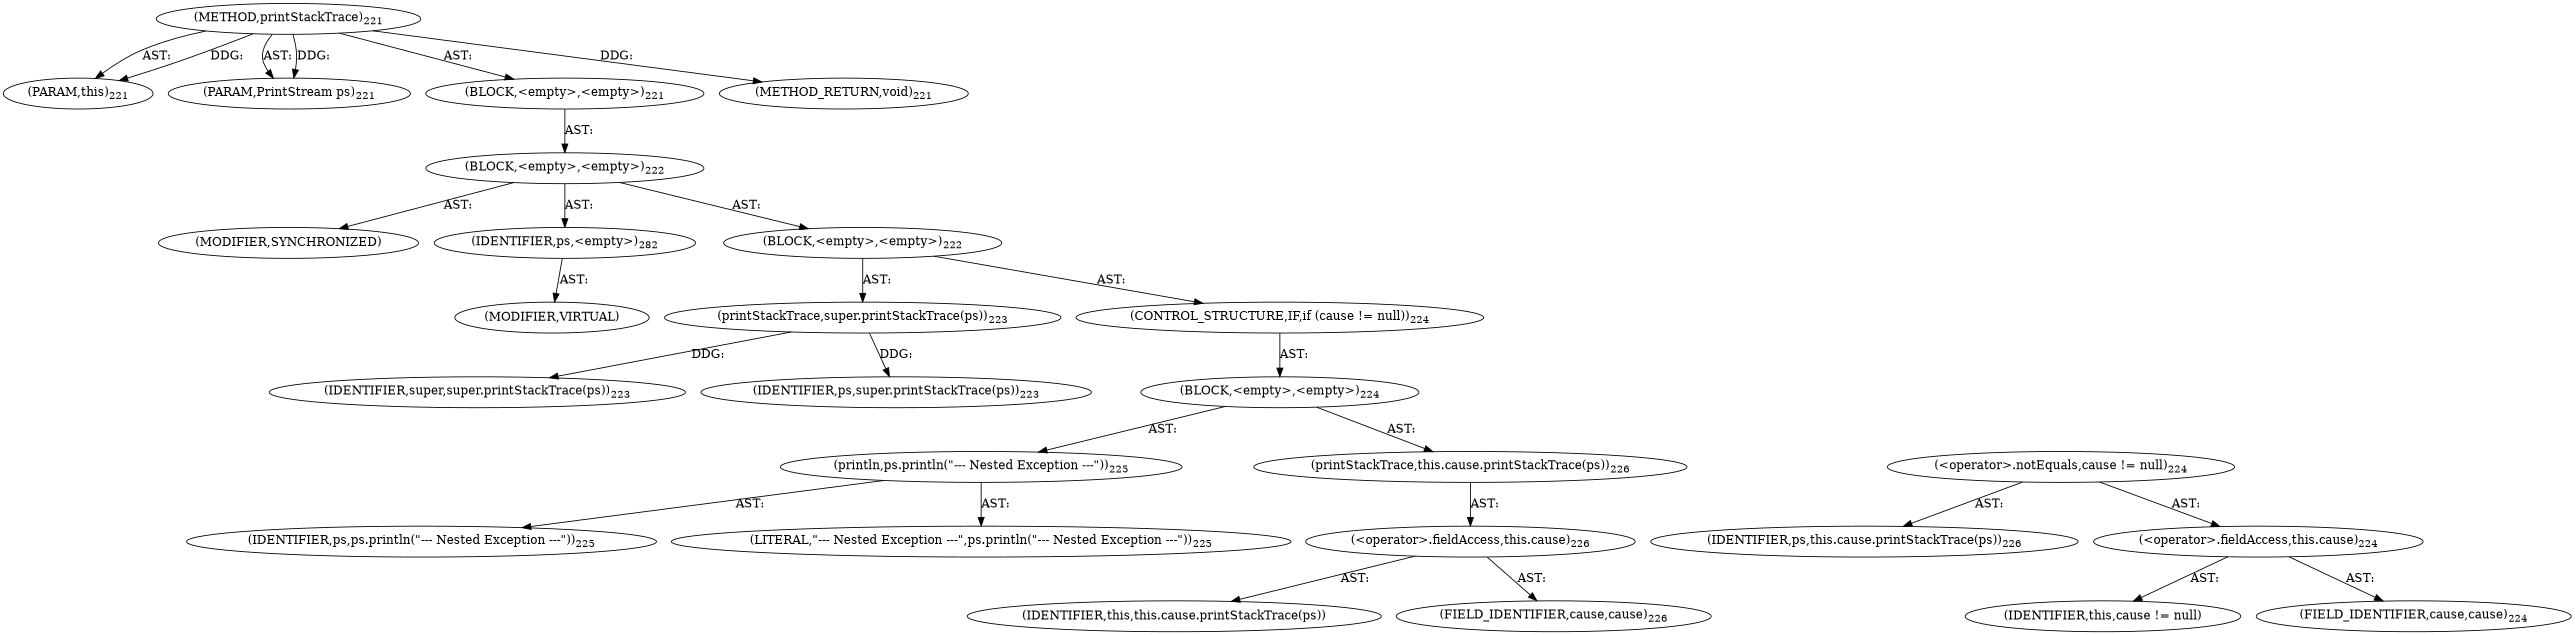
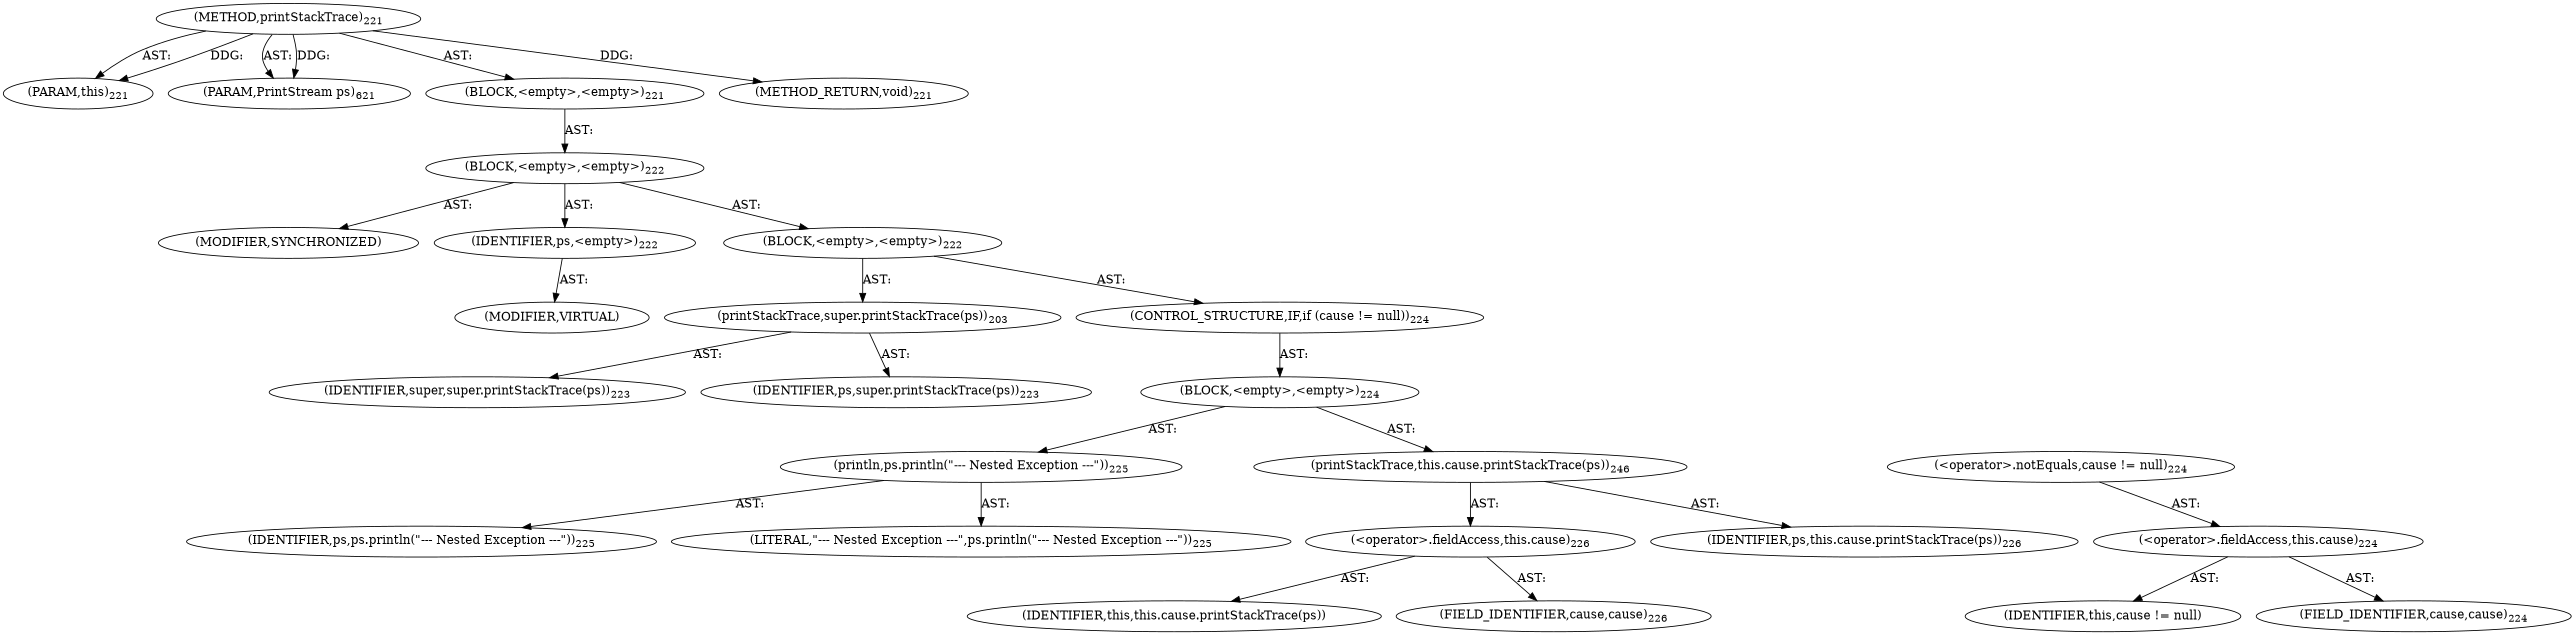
(366, 92) -> (366, 92)
(649, 242) -> (649, 242)
(998, 316) -> (998, 316)
(710, 355) -> (710, 355)
(898, 355) -> (898, 355)
(1620, 466) -> (1620, 466)
(1967, 503) -> (1663, 503)
